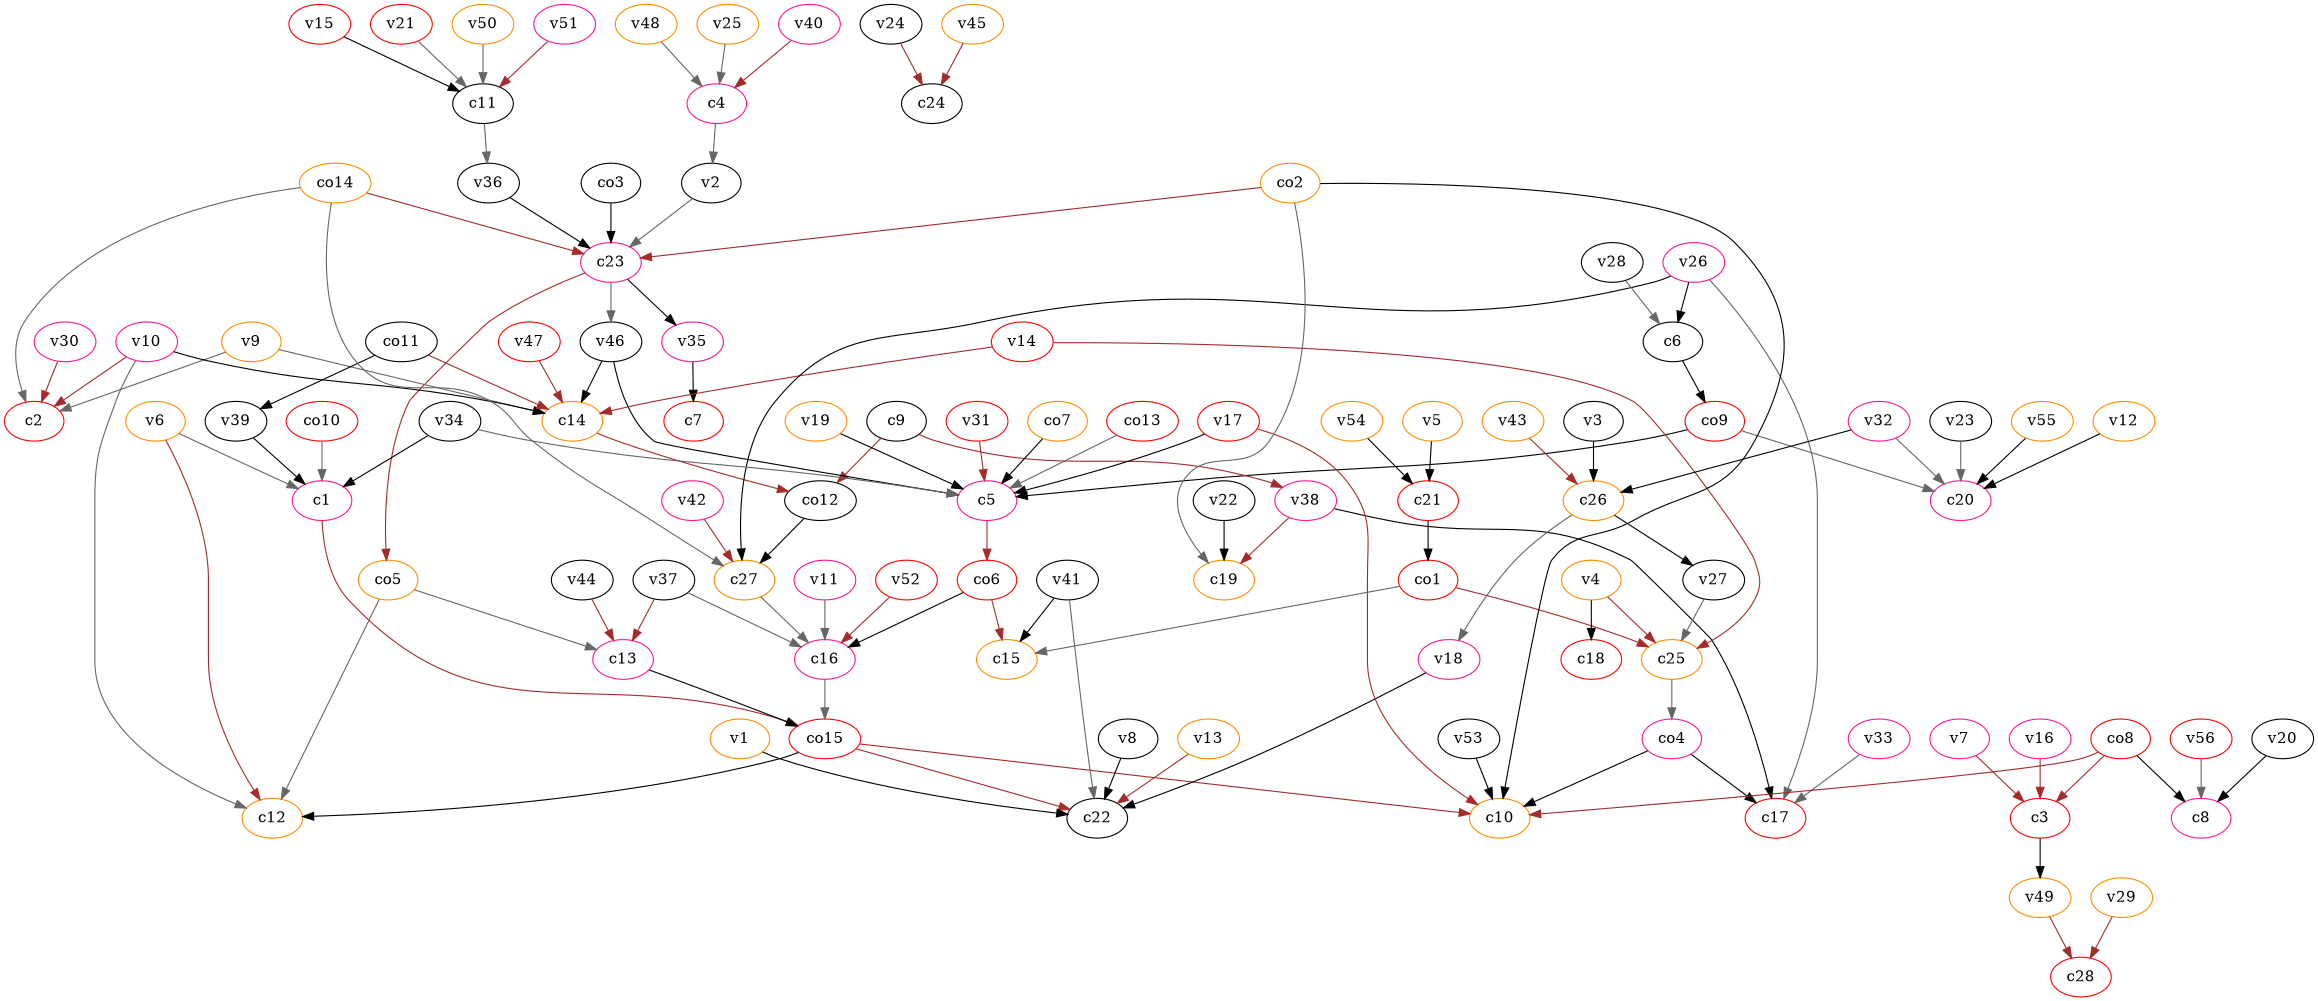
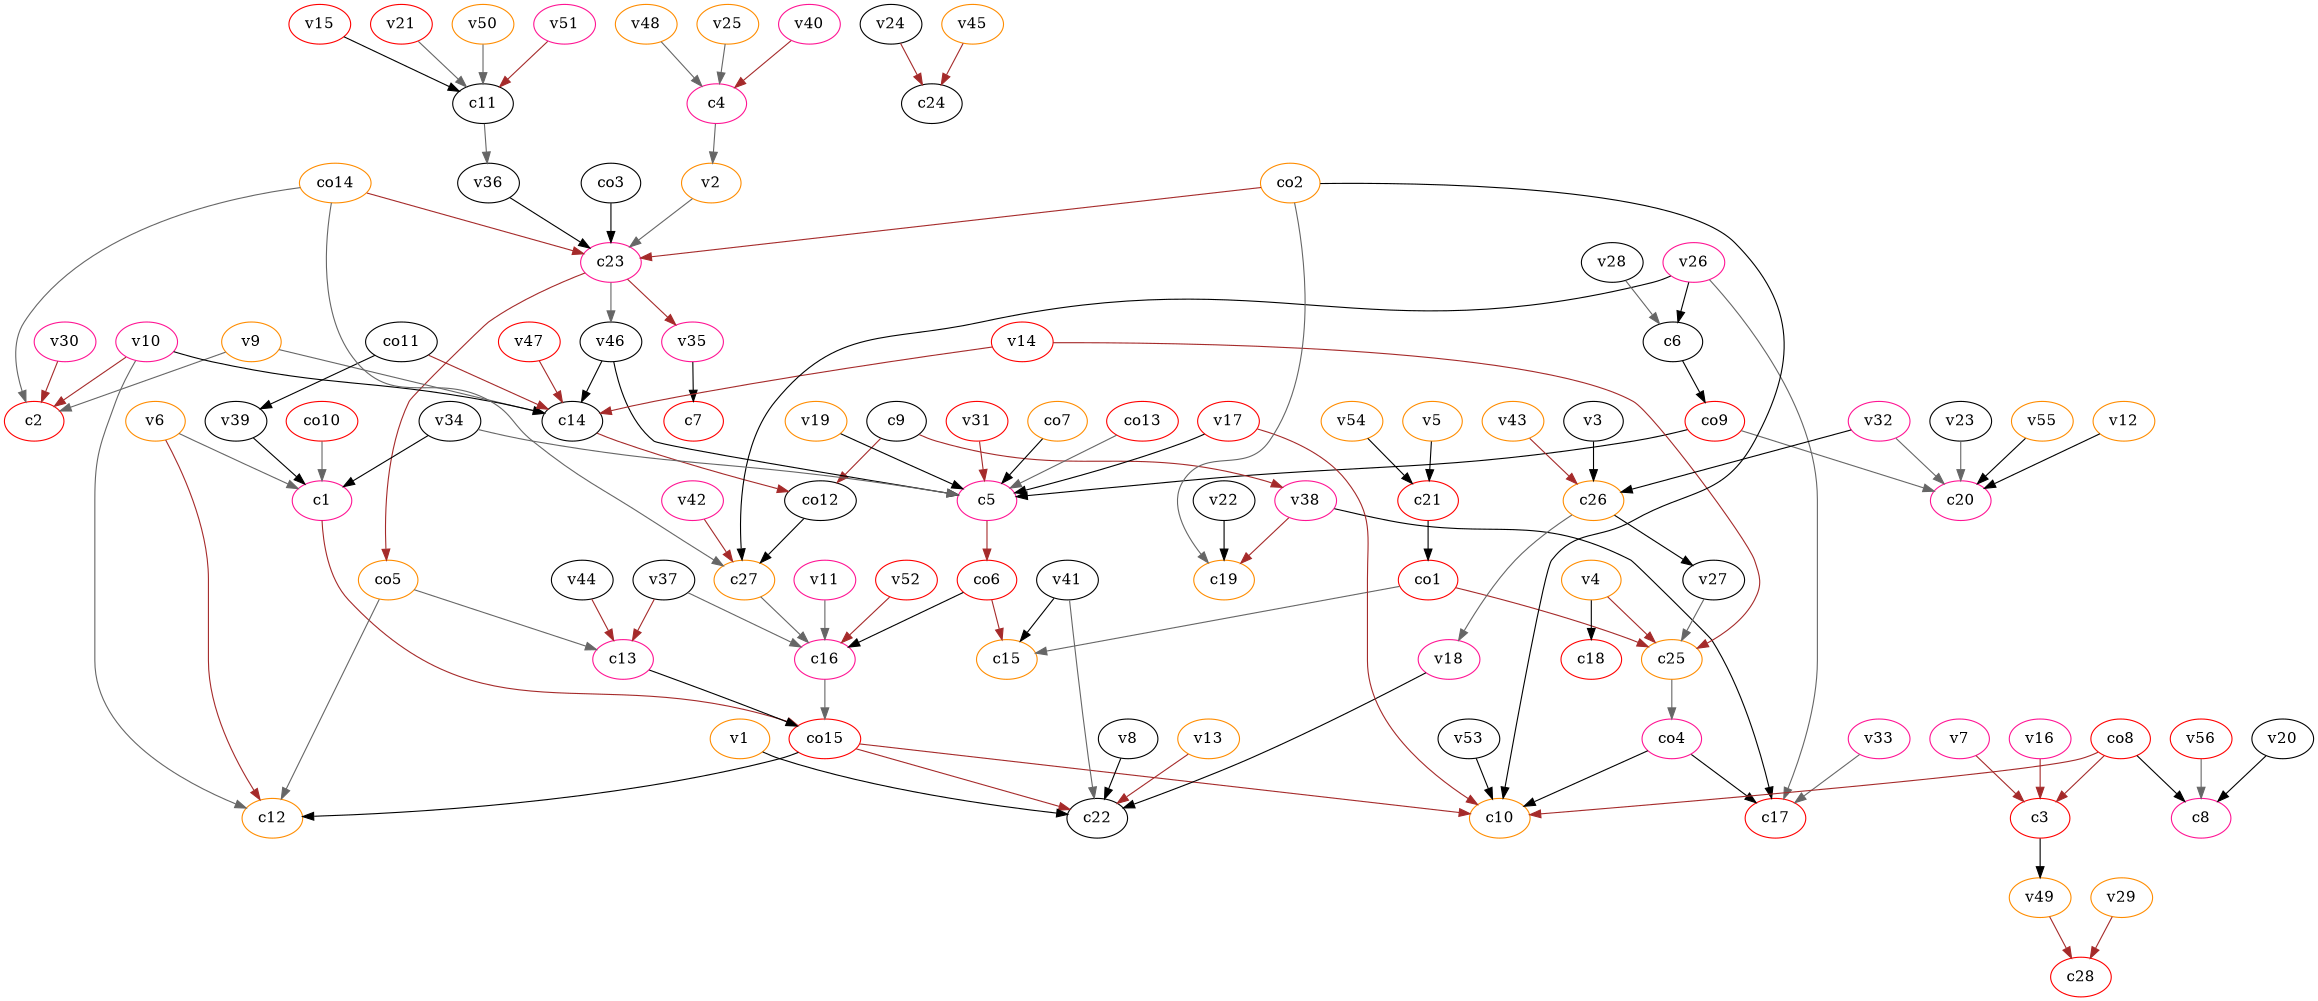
(711, 183) -> (711, 183)
(648, 298) -> (648, 298)
(572, 421) -> (572, 421)
